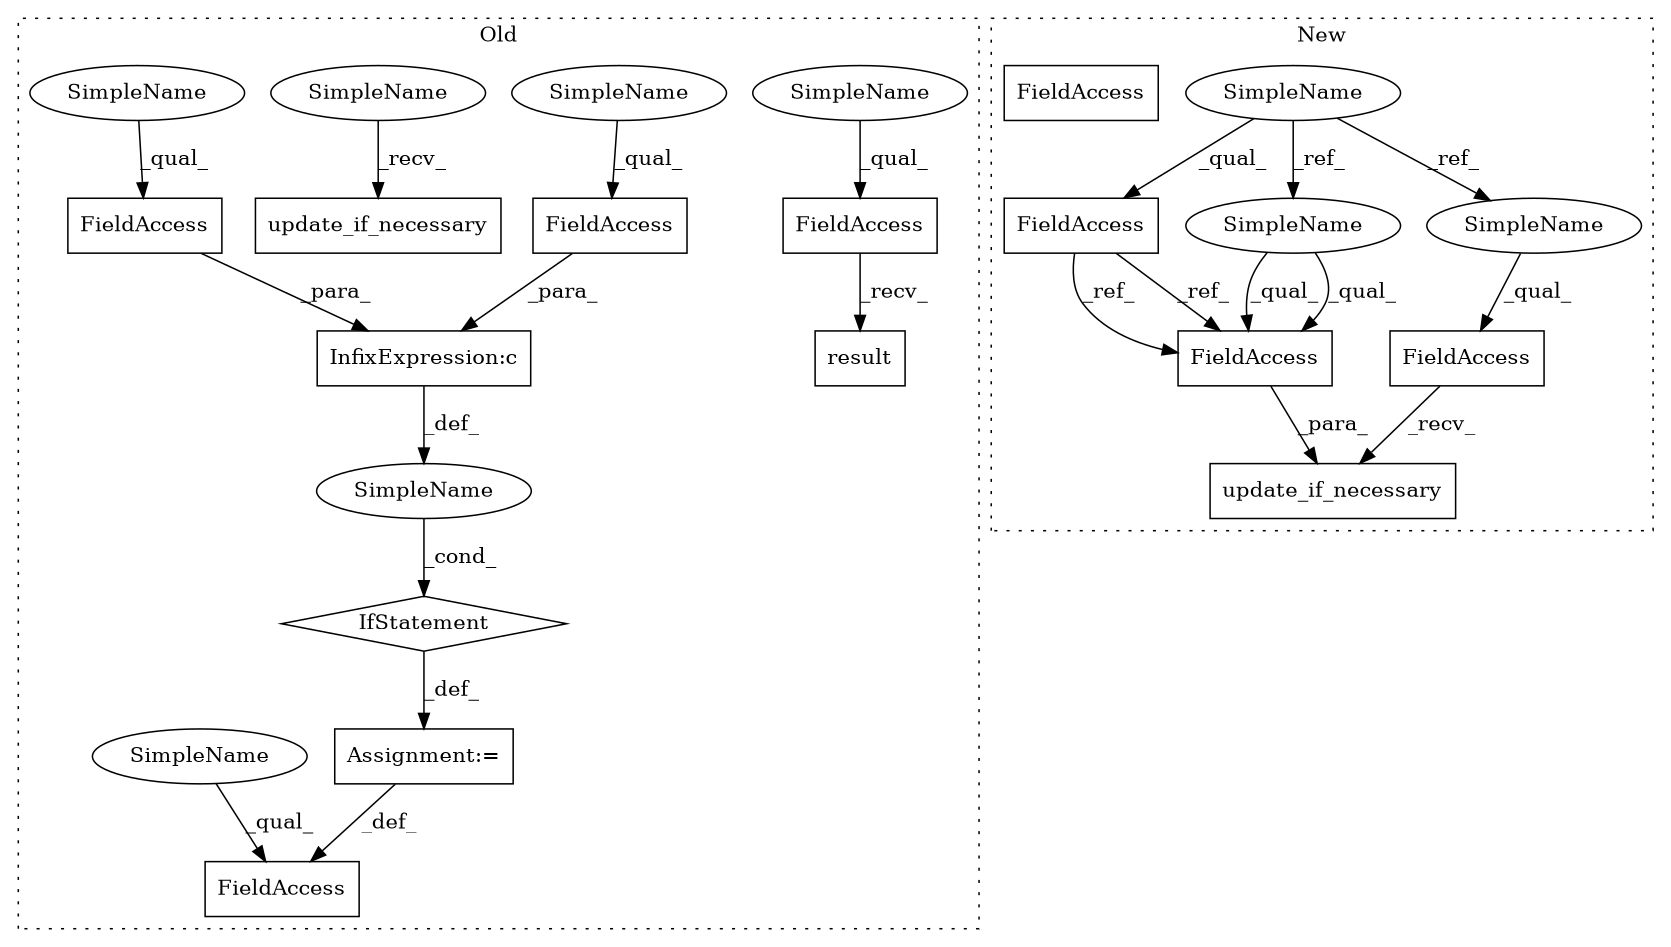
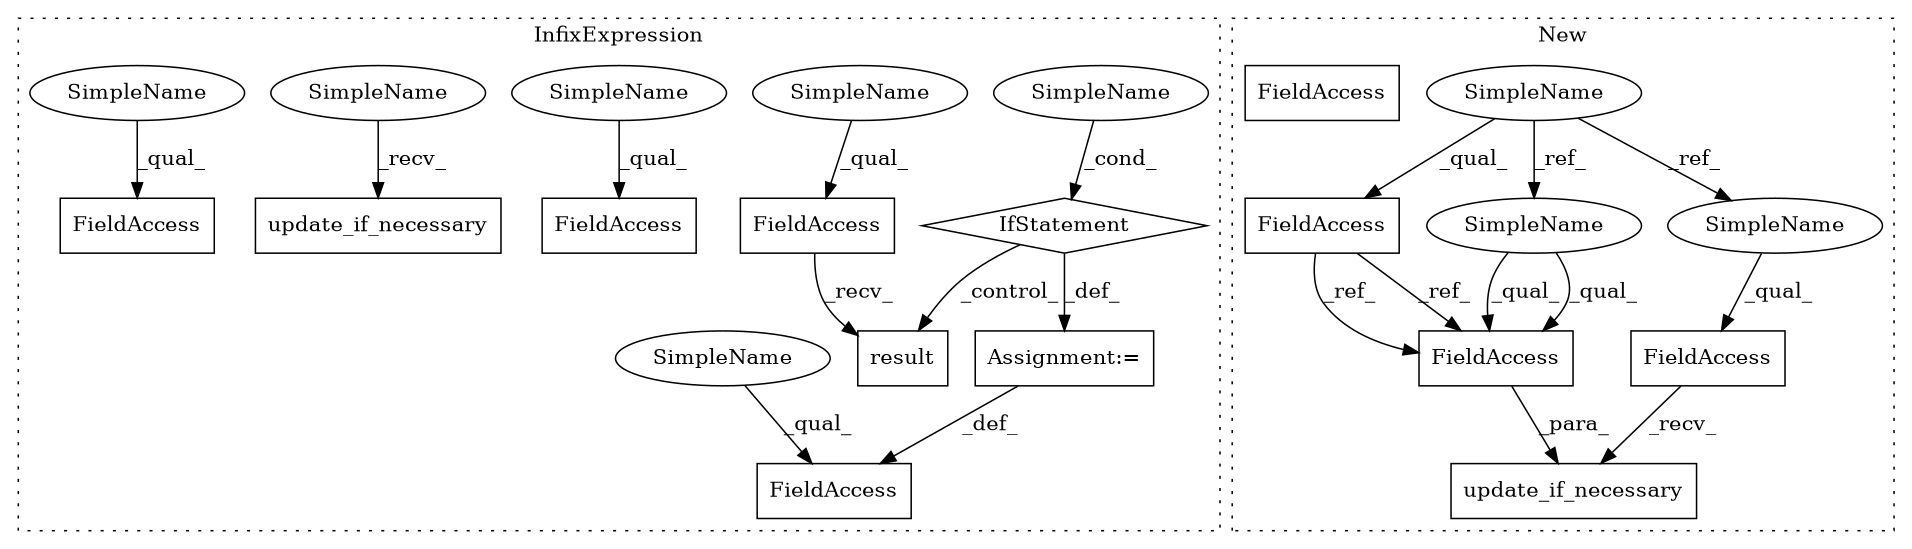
(499, 36) -> (619, 36)
none -> (968, 275)
(424, 358) -> none
